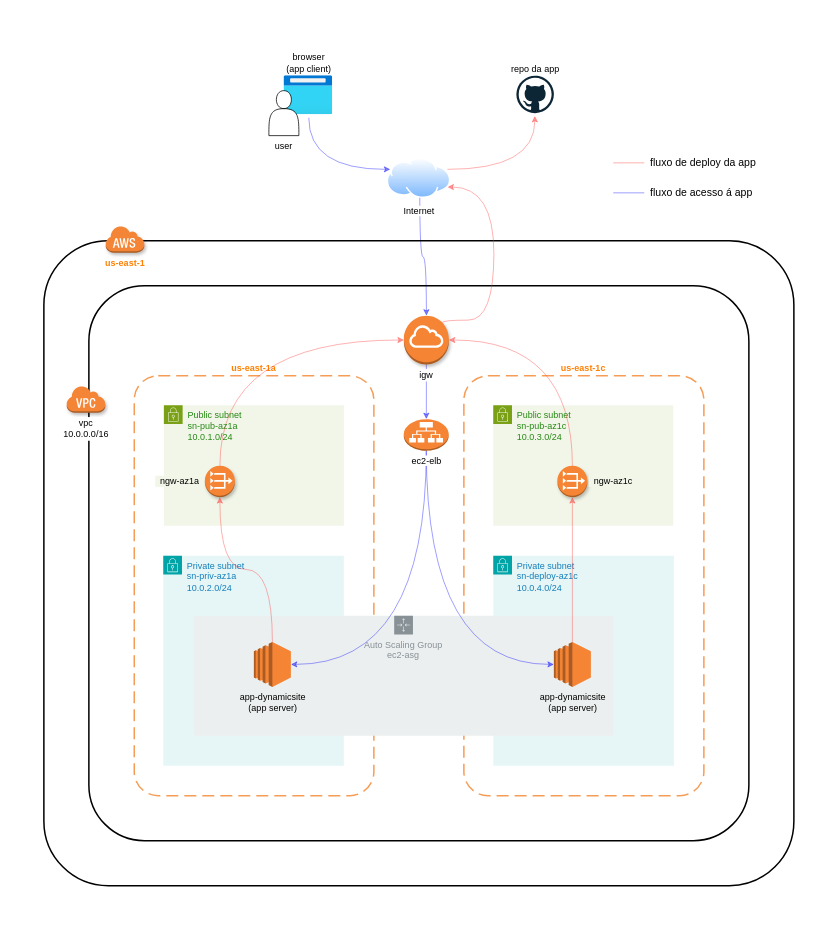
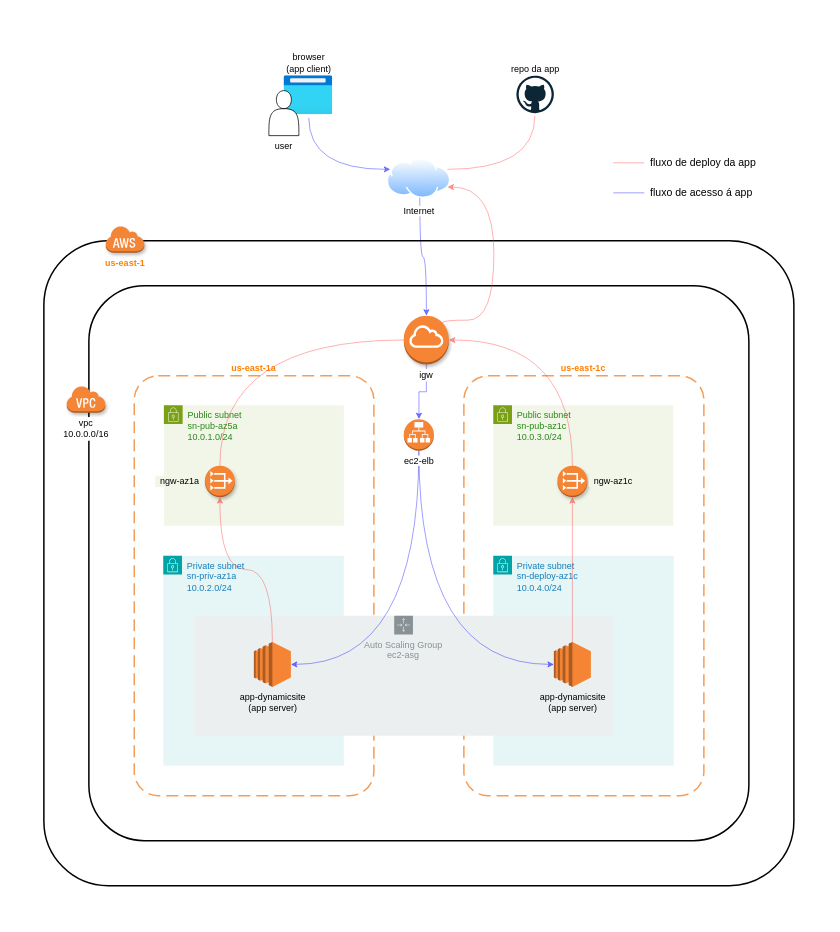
(525, 147) -> (526, 144)
(397, 340) -> (398, 340)
(217, 426) -> (217, 426)
(426, 435) -> (419, 435)
